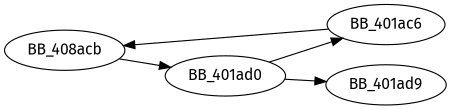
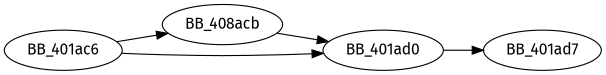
(301, 52) -> (217, 56)
(386, 85) -> (542, 50)
